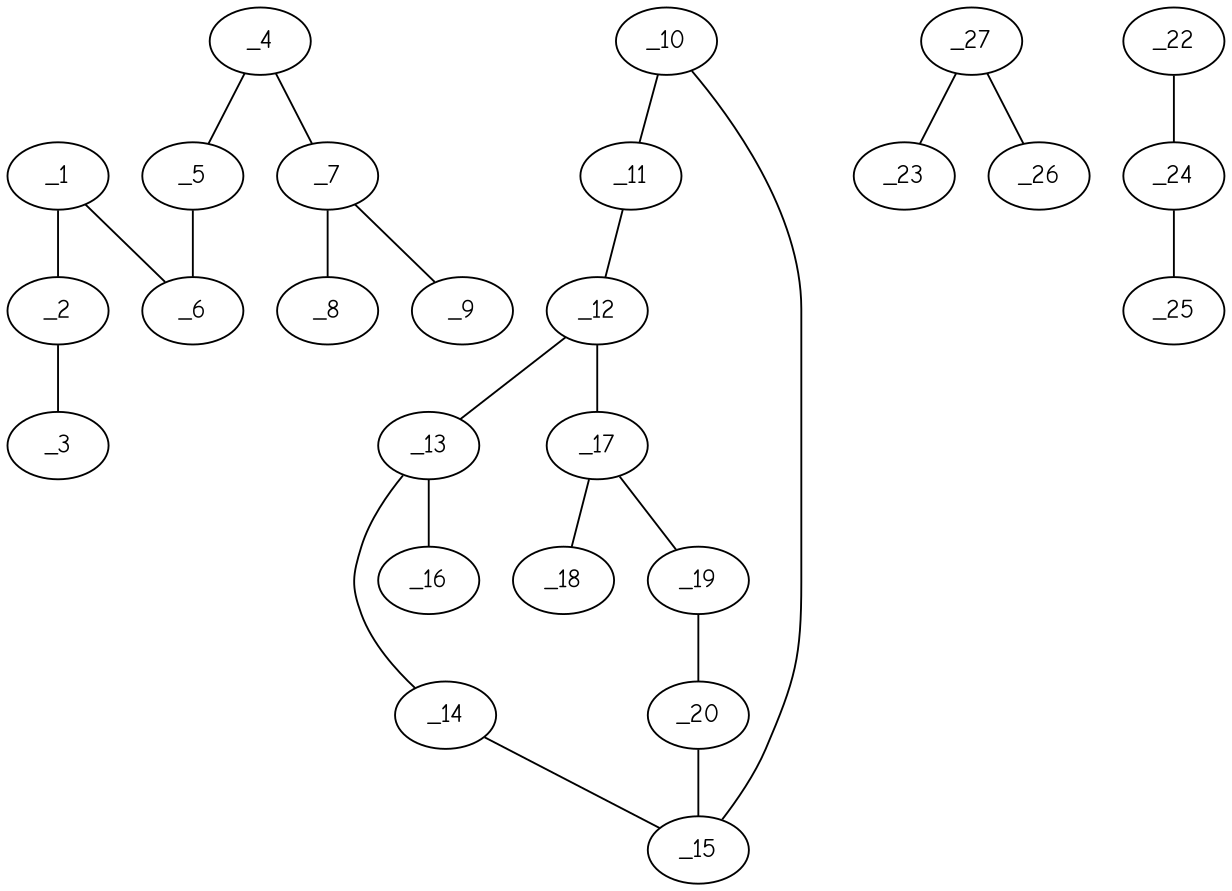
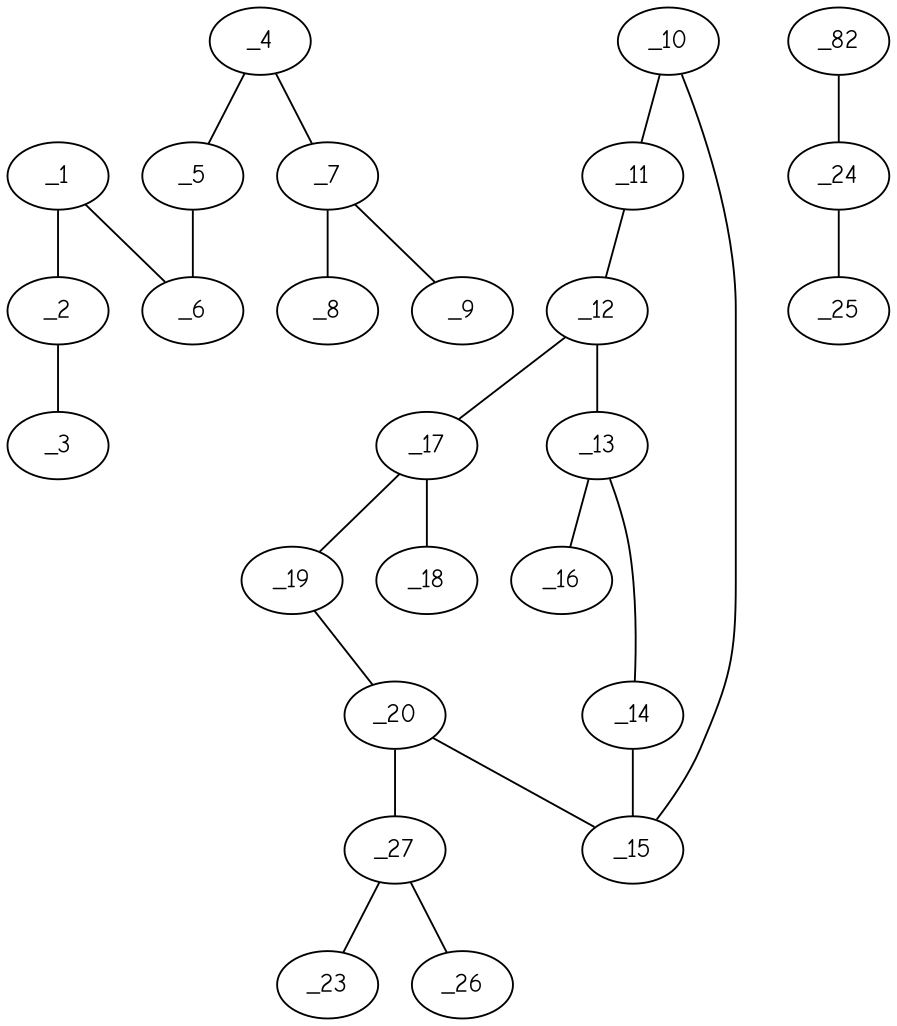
(1174, 41) -> (839, 41)
none -> (395, 783)
